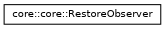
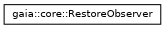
(82, 14) -> (82, 14)
